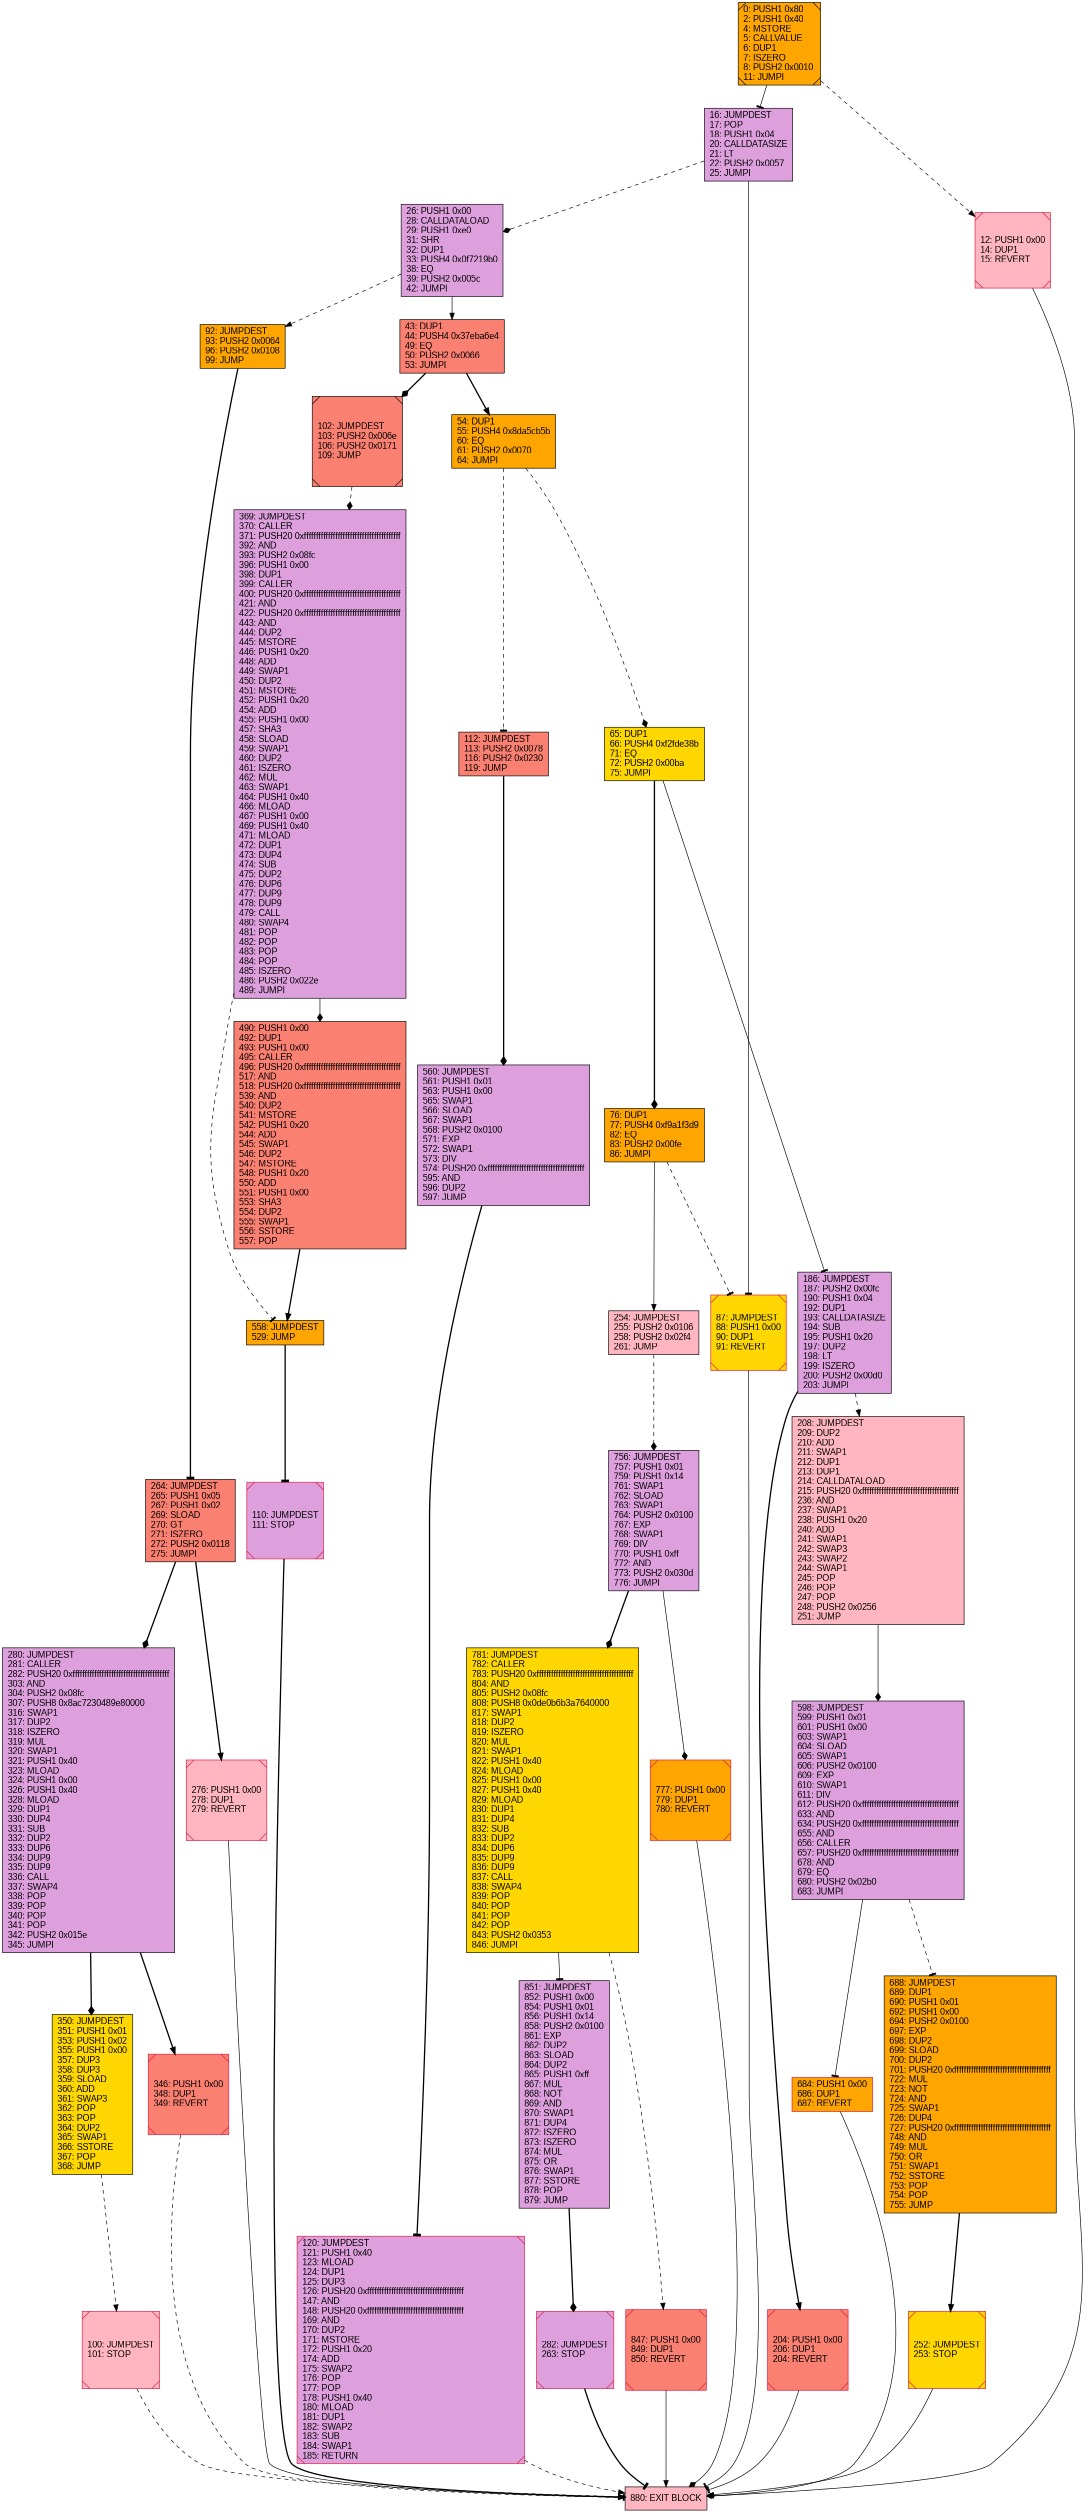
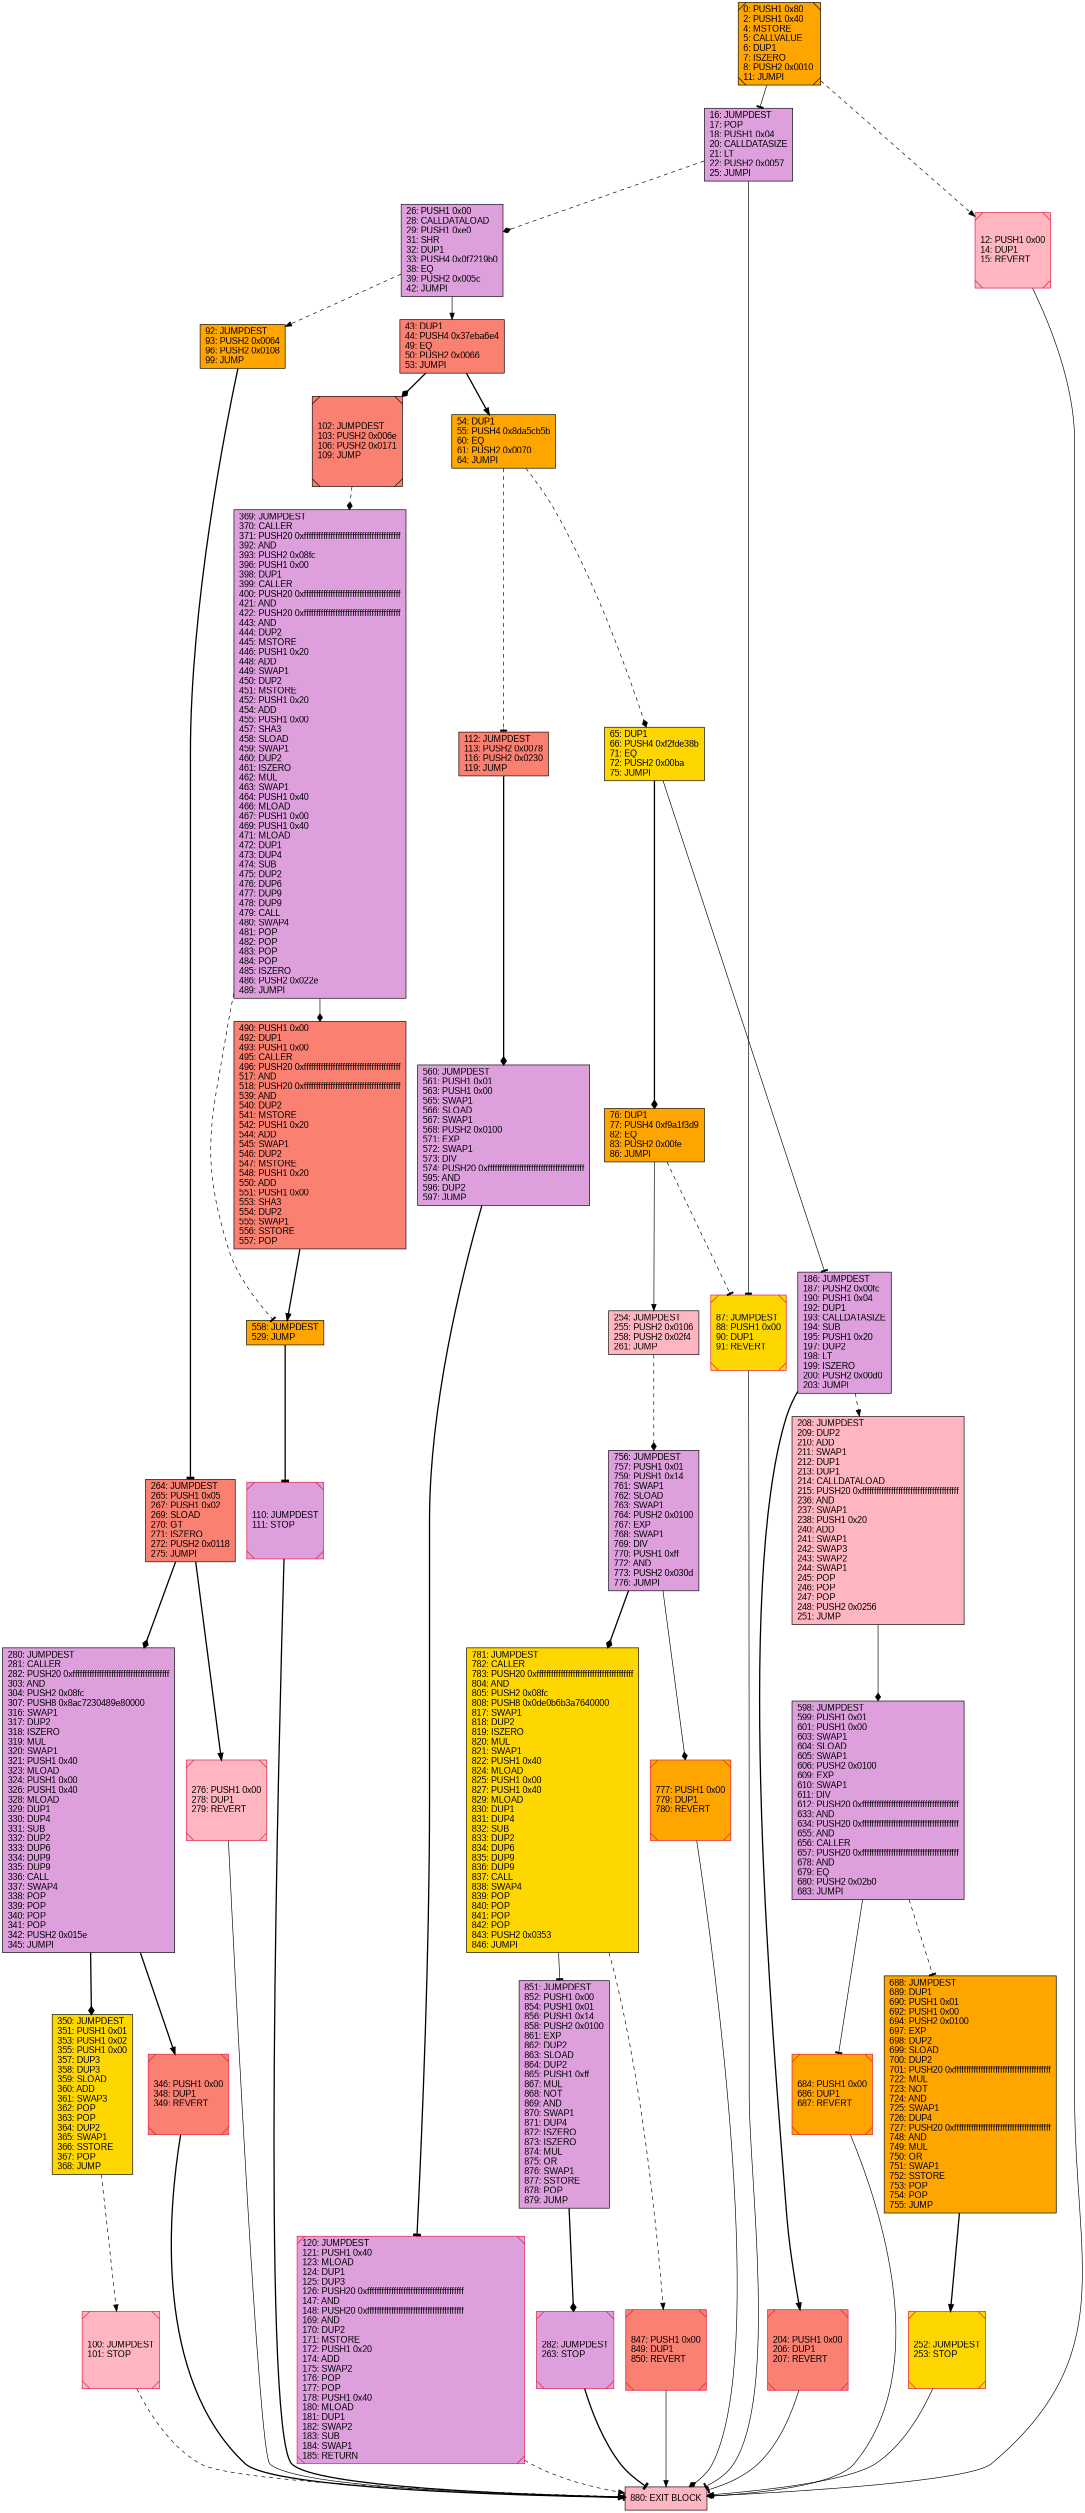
(832, 2094) -> (832, 2094)
(808, 2350) -> (808, 2350)
(258, 2469) -> (258, 2469)
